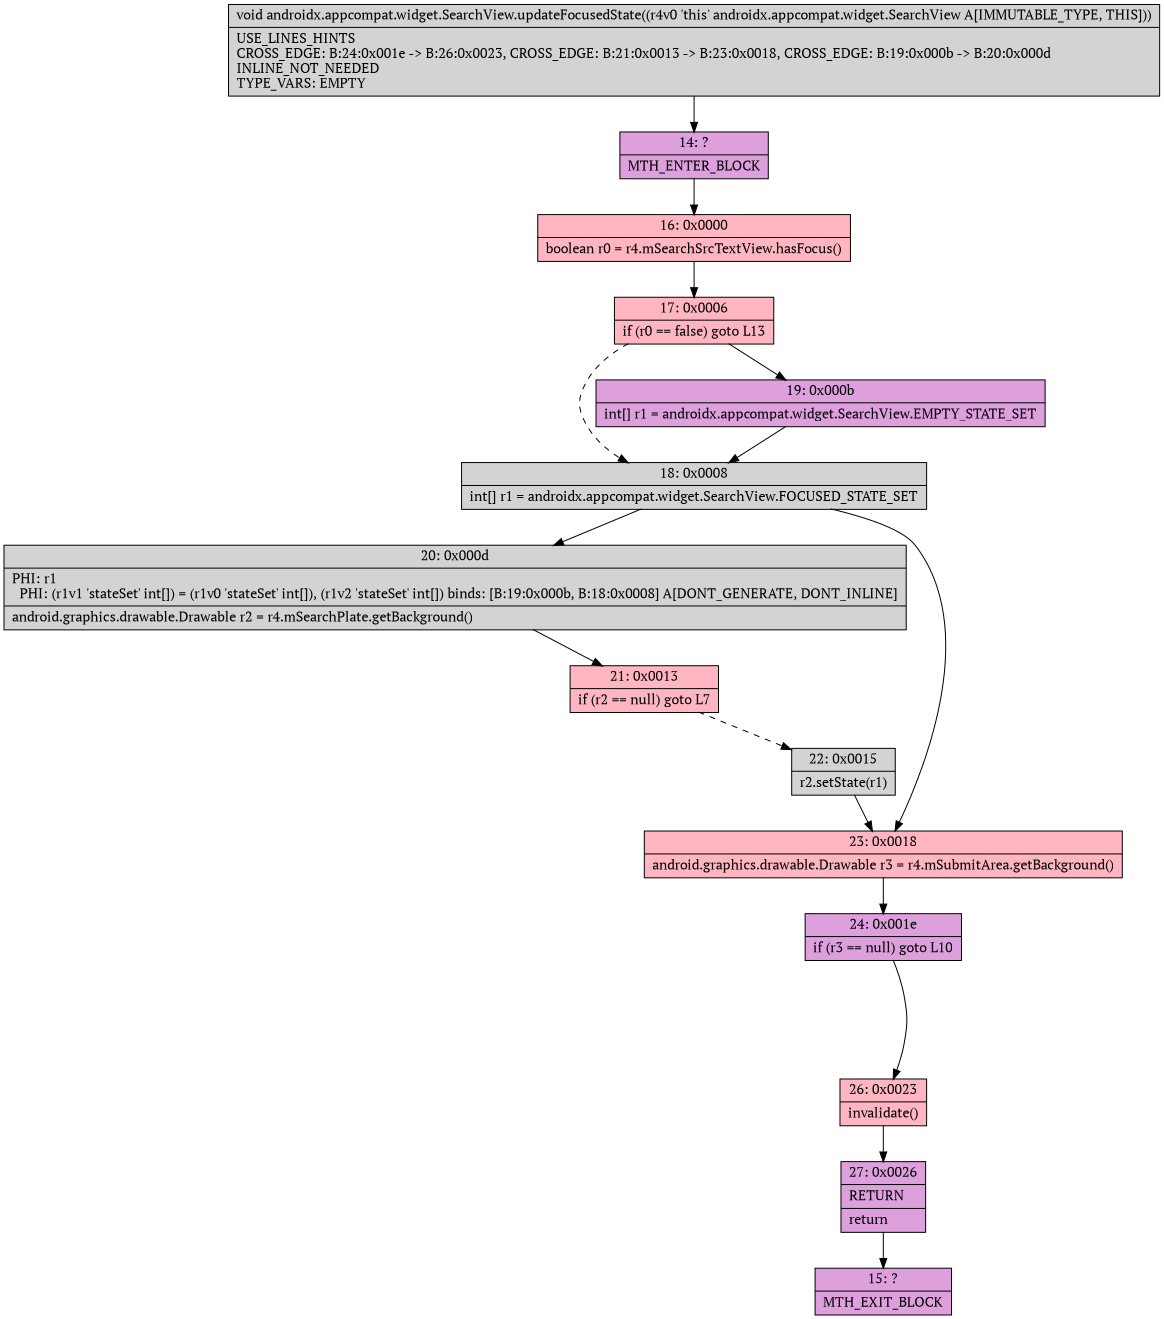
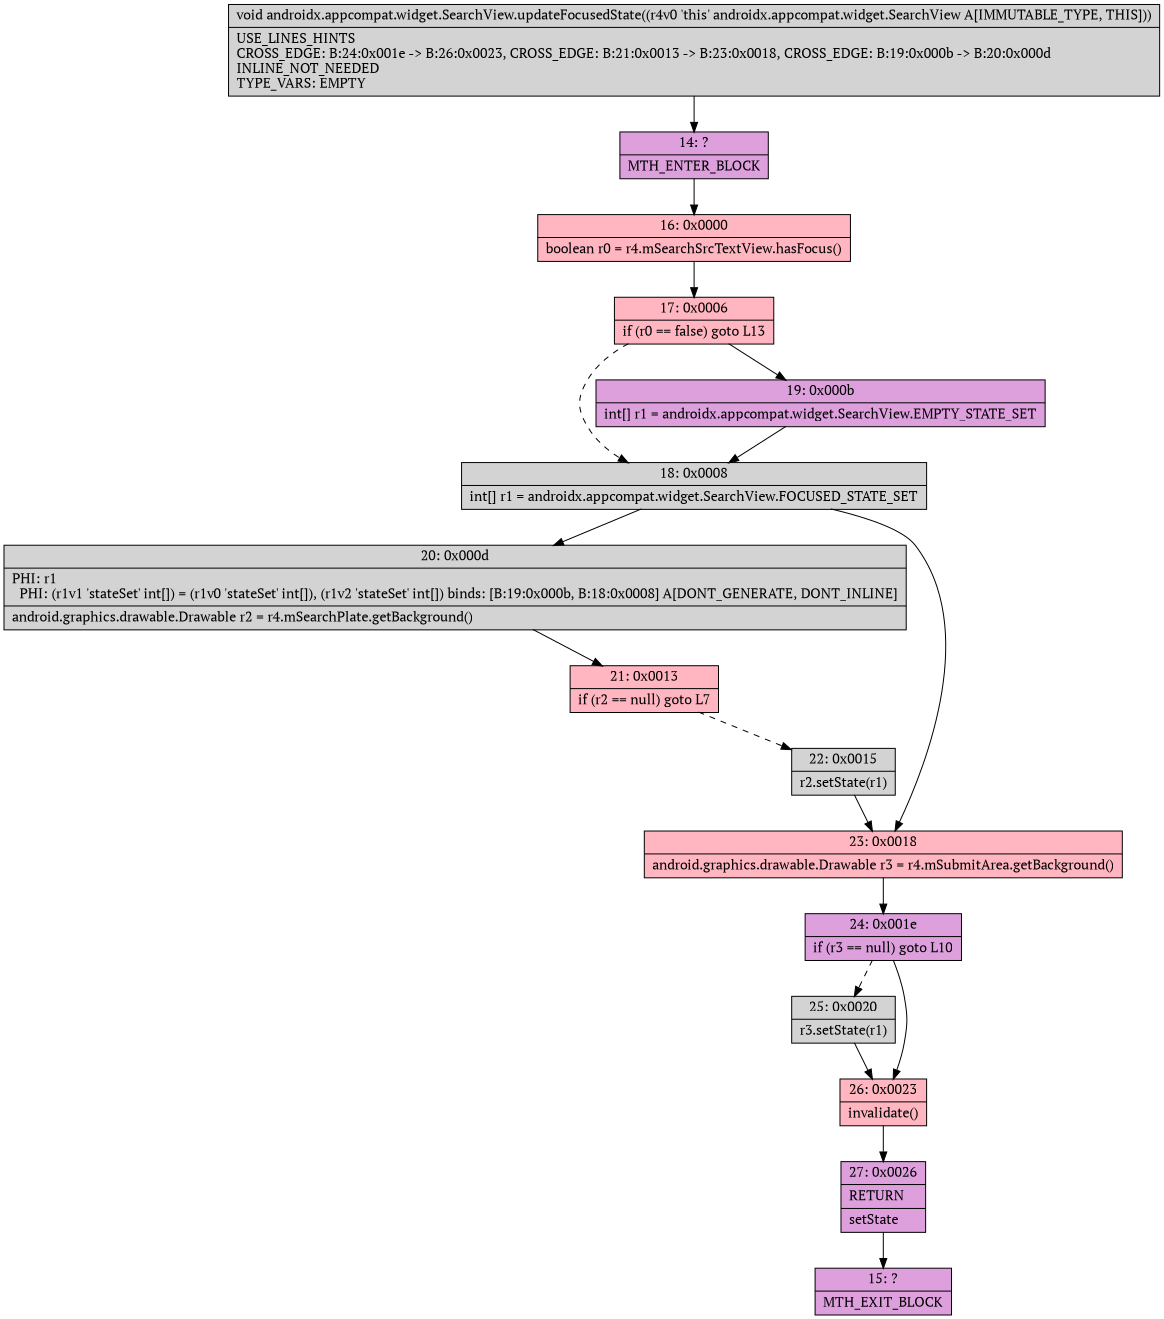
none -> (843, 1020)
(869, 1220) -> (874, 1220)
